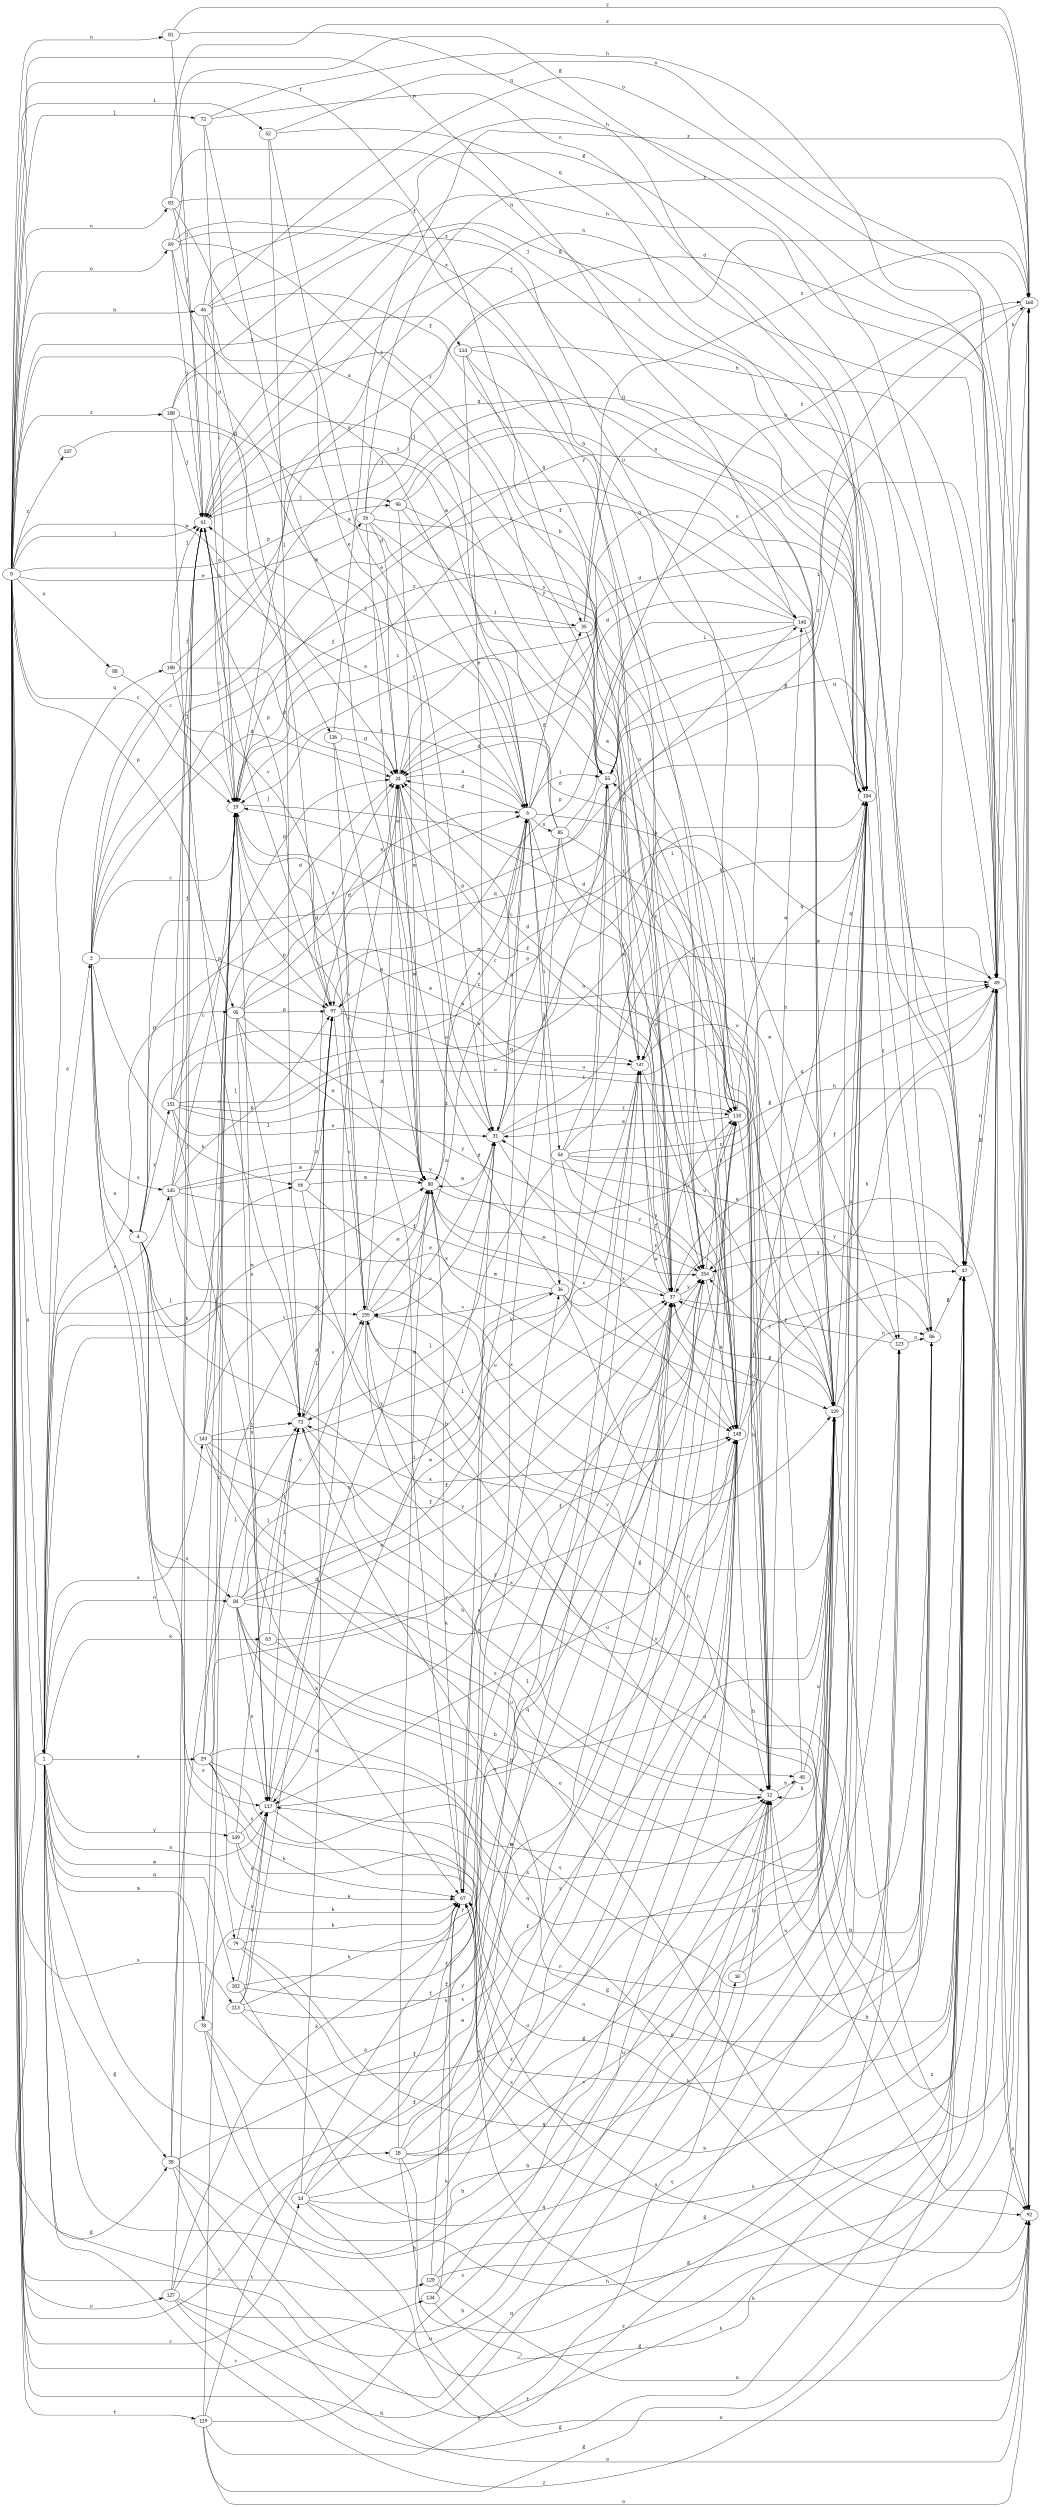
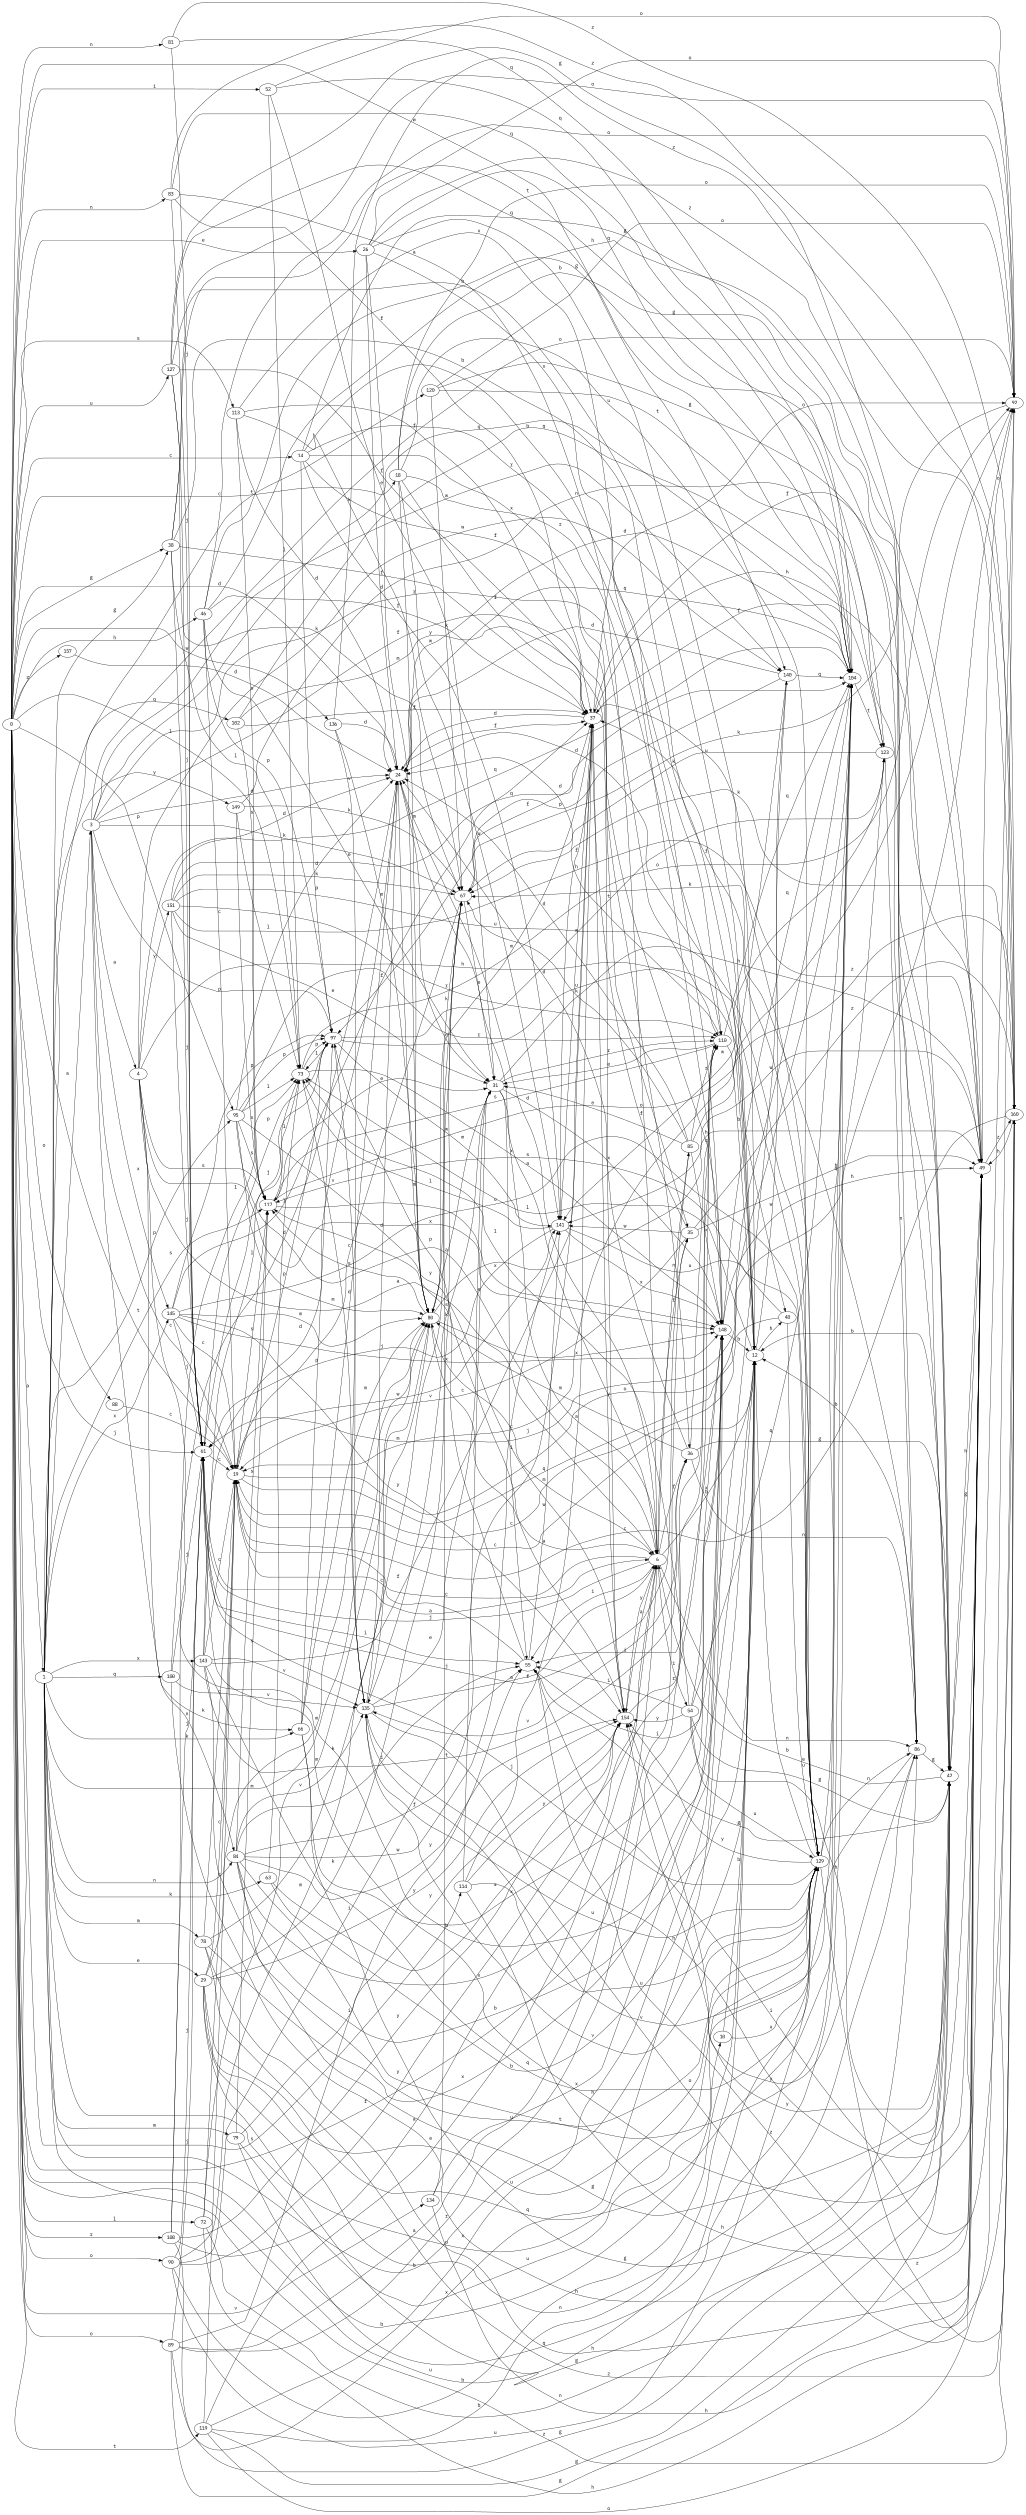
(298, 501) -> (190, 1919)
(138, 698) -> (138, 1311)
(724, 1200) -> (756, 1746)
(719, 1346) -> (638, 1636)
